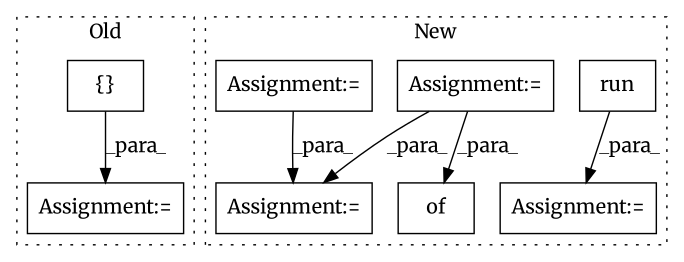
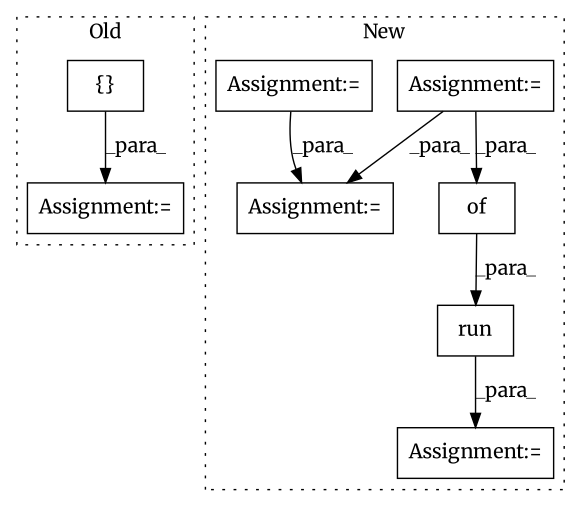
none -> (476, 262)
